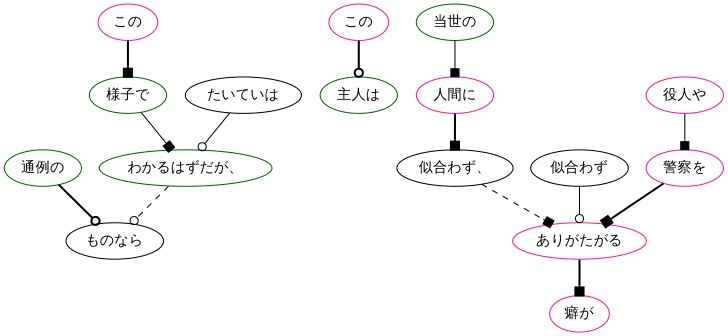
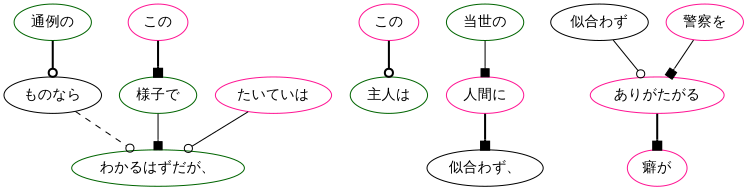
(243, 95) -> (273, 95)
(685, 95) -> none
(638, 201) -> (684, 54)
(153, 202) -> (101, 129)
(512, 202) -> none
